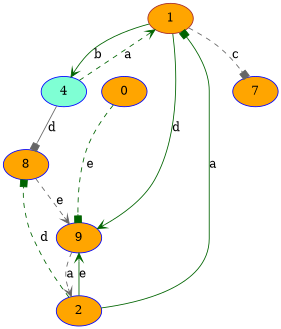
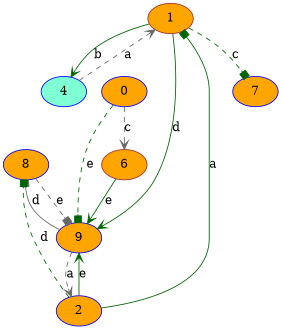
(218, 46) -> (218, 46)
(114, 57) -> (114, 57)
(47, 124) -> (37, 214)
none -> (124, 165)
(50, 198) -> (50, 198)
